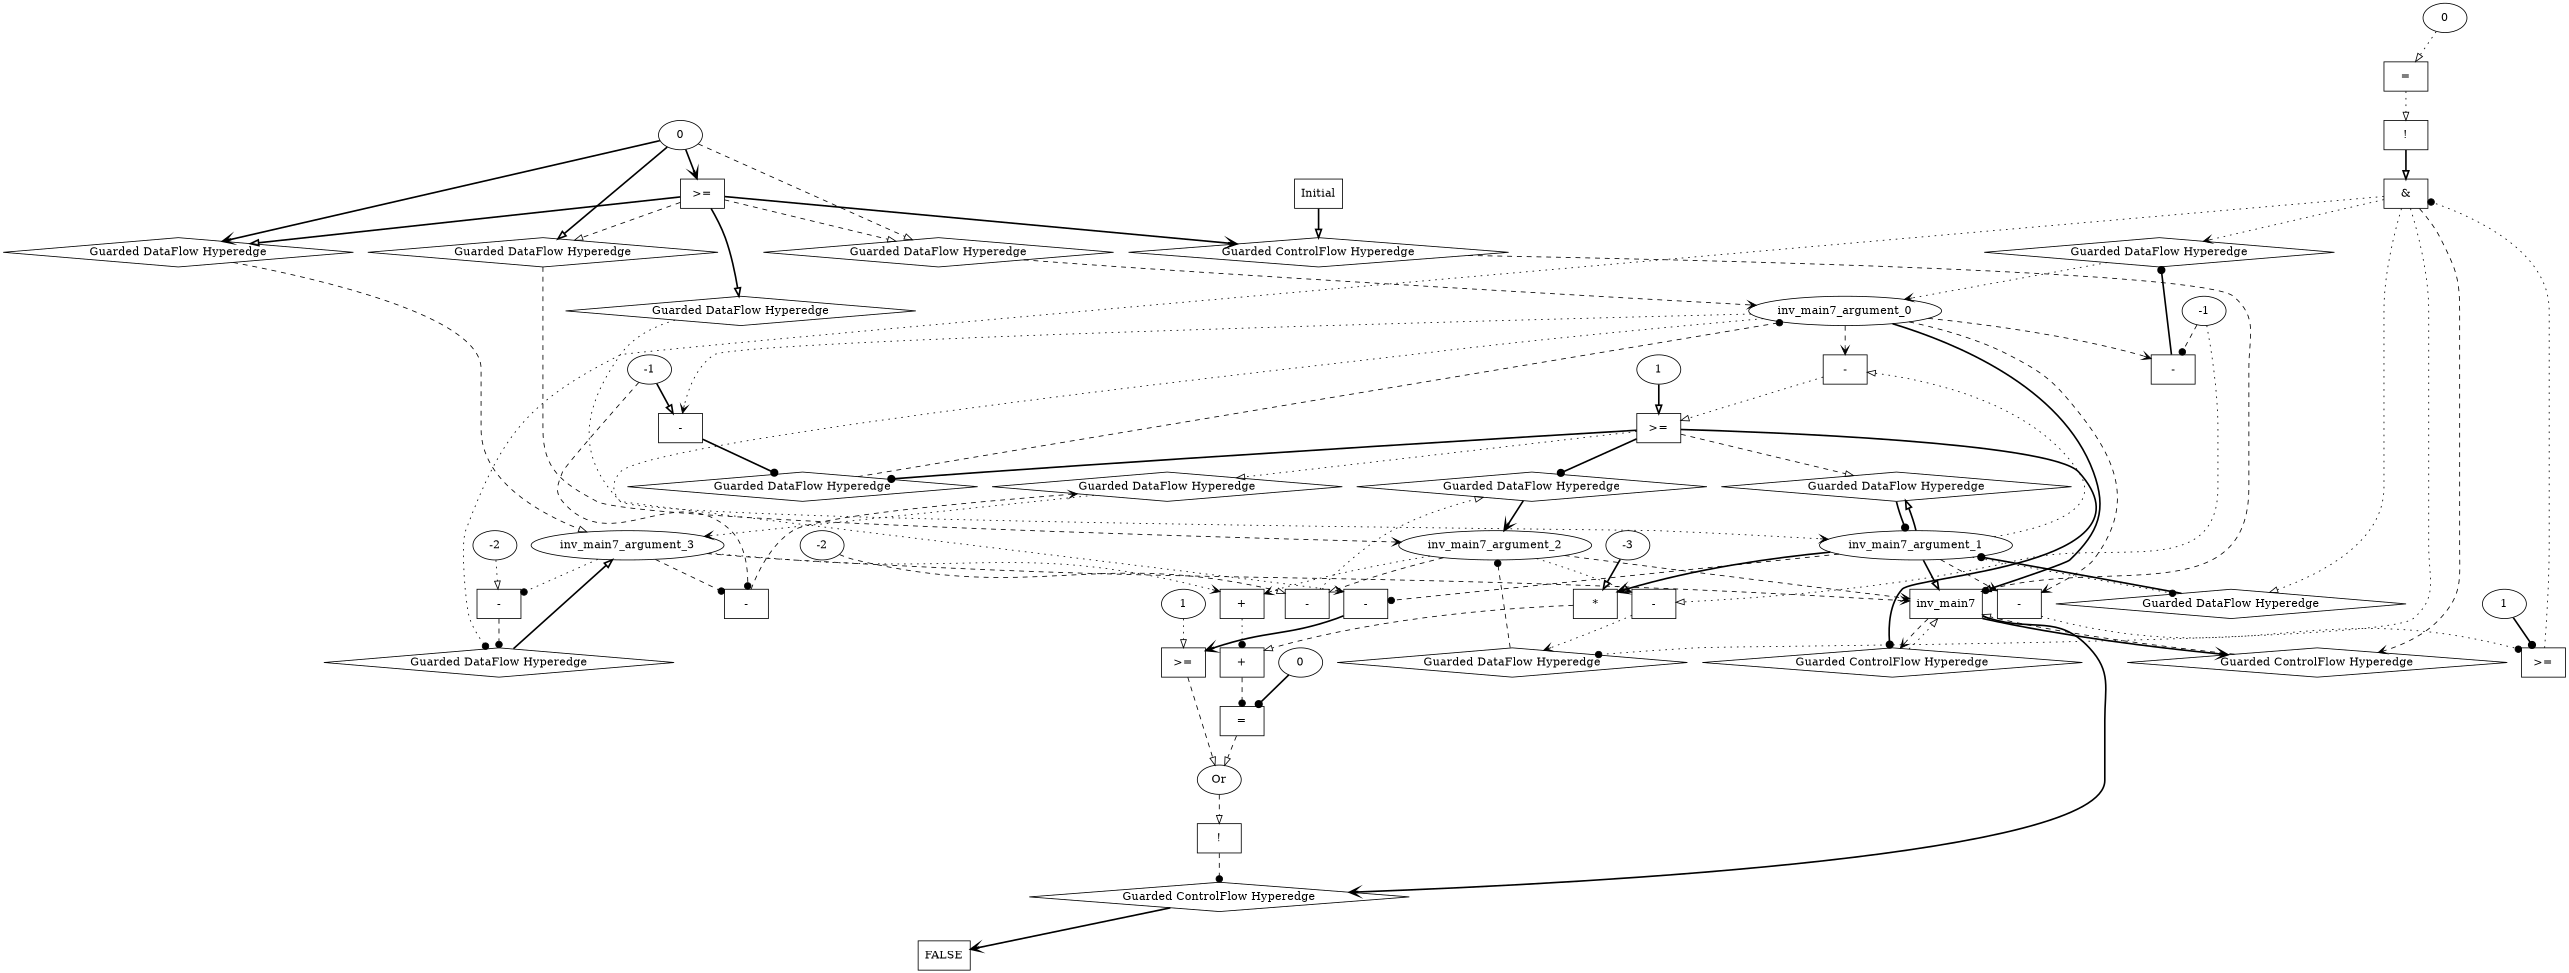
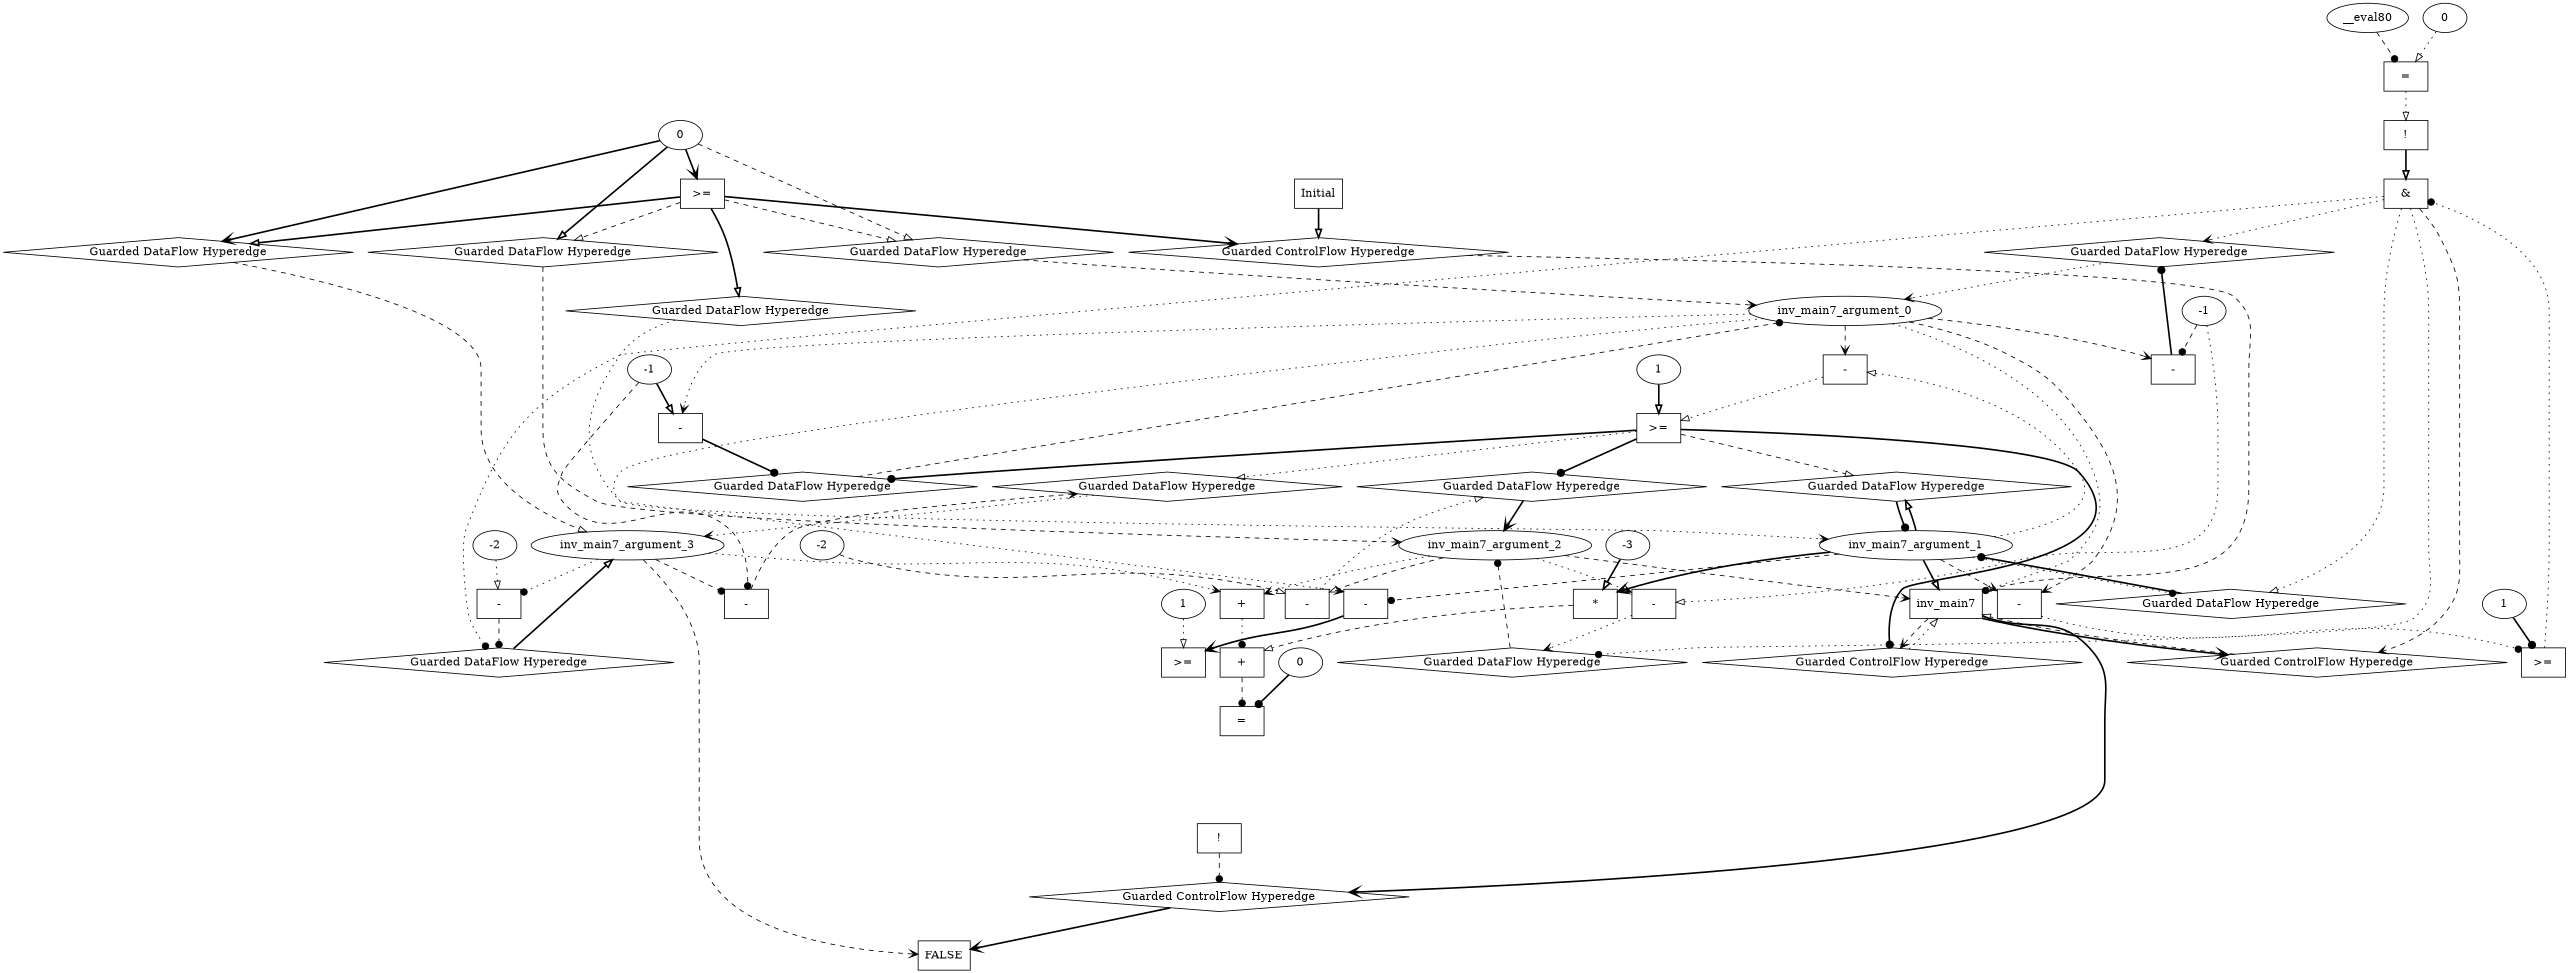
none -> (2368, 18)
(2076, 439) -> (2076, 439)
(1274, 578) -> (699, 822)
(1219, 780) -> none
